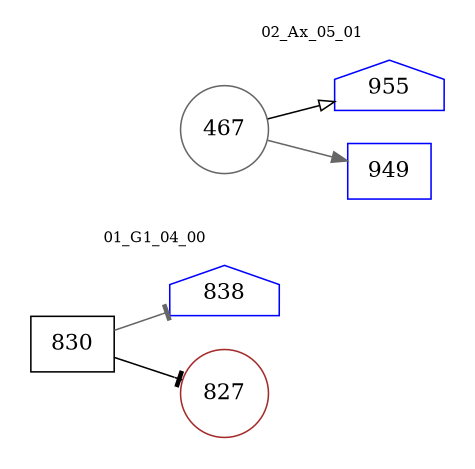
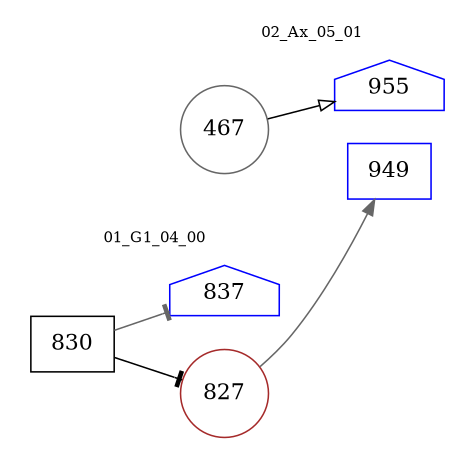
(300, 149) -> (320, 295)
(225, 293) -> (225, 293)
